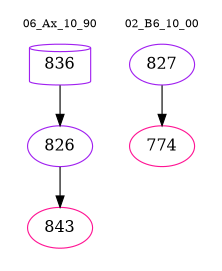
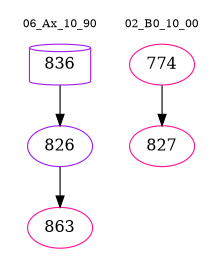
(162, 24) -> (162, 24)
(162, 65) -> (162, 146)
(162, 100) -> (162, 100)
(60, 228) -> (60, 228)
